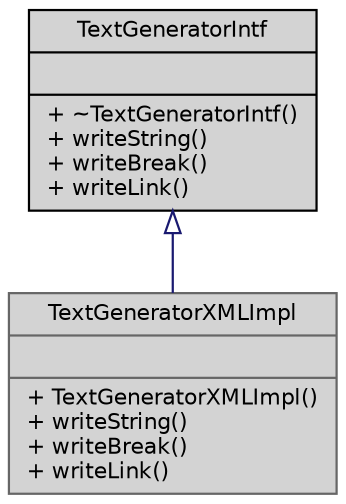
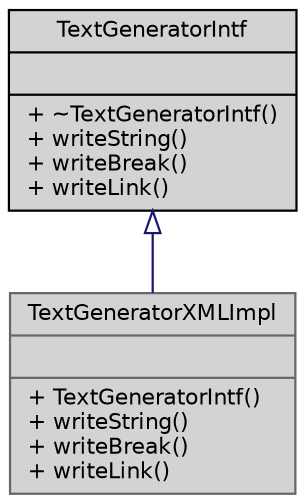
(173, 398) -> (145, 398)
